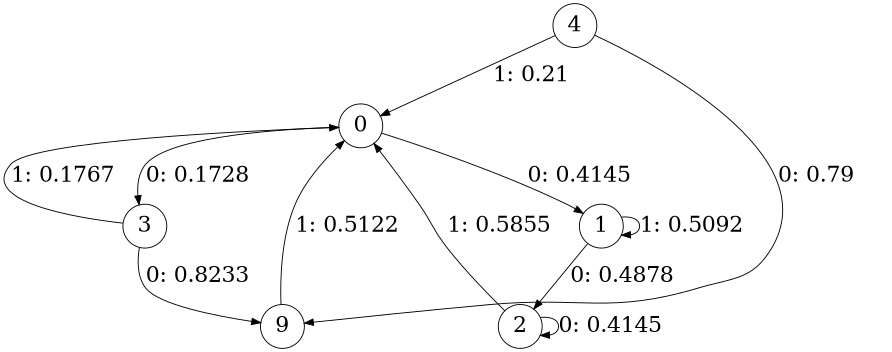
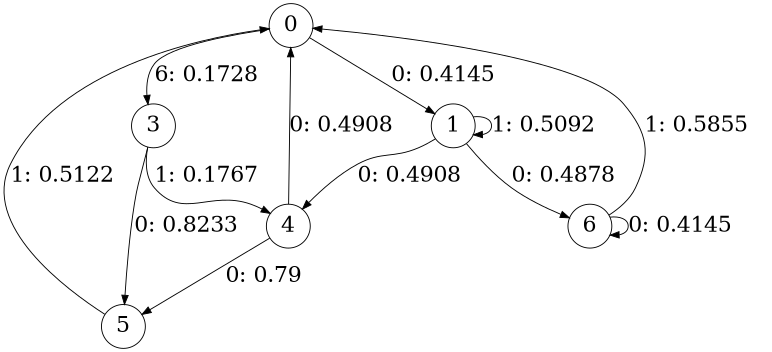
(548, 76) -> (351, 126)
(95, 144) -> (185, 204)
none -> (367, 160)
(208, 176) -> (216, 76)
(282, 326) -> (123, 326)
(520, 326) -> (590, 226)
